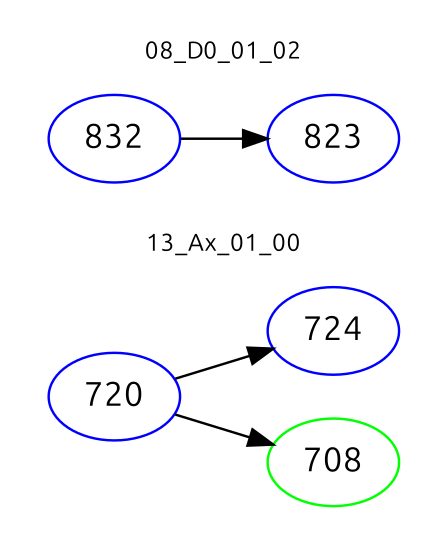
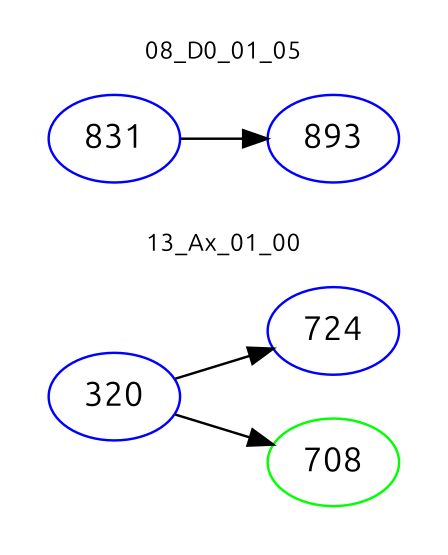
(224, 52) -> (224, 52)
(114, 139) -> (114, 139)
(333, 139) -> (333, 139)
(114, 397) -> (114, 397)
